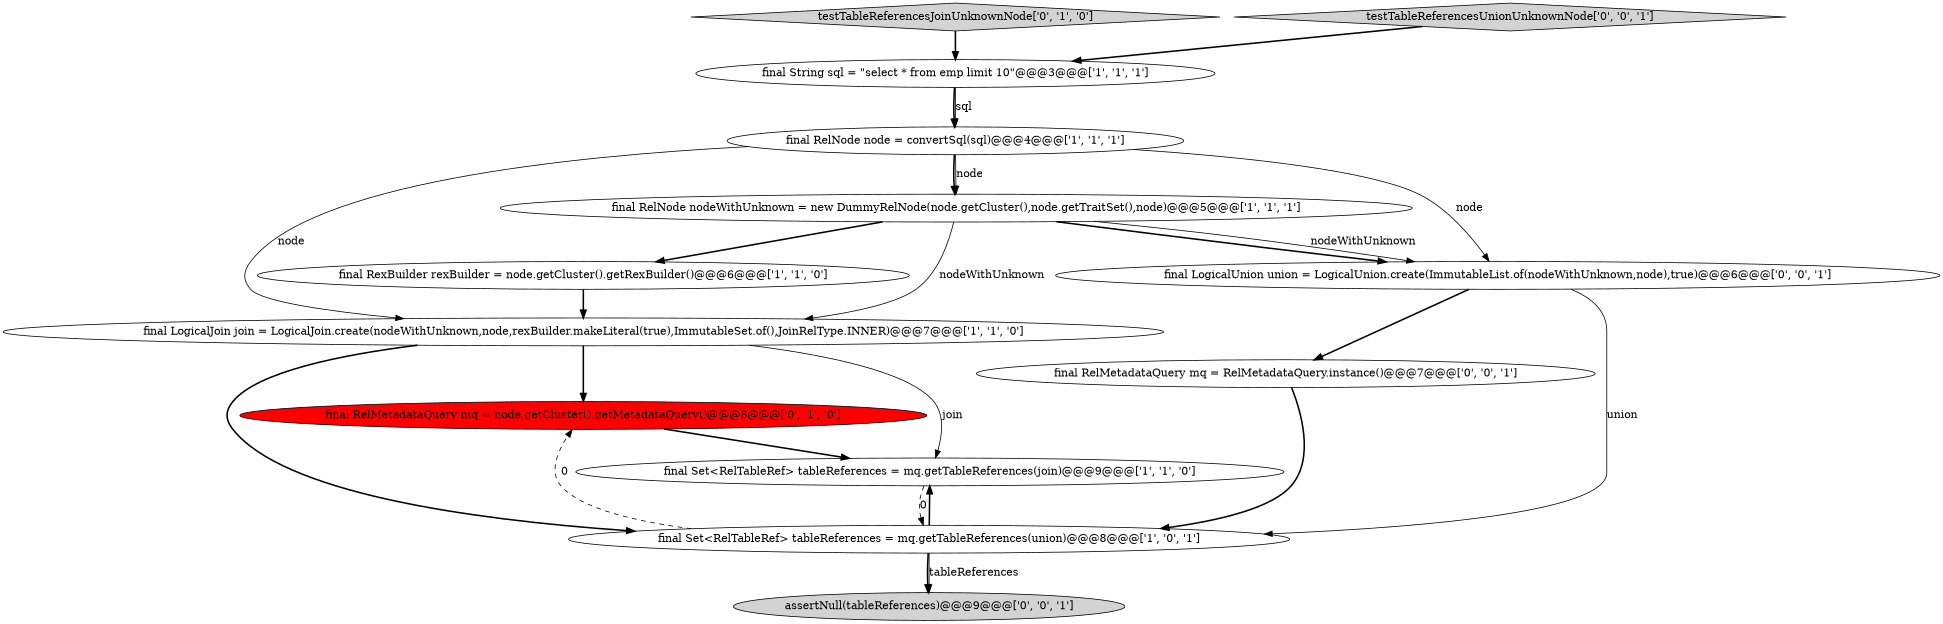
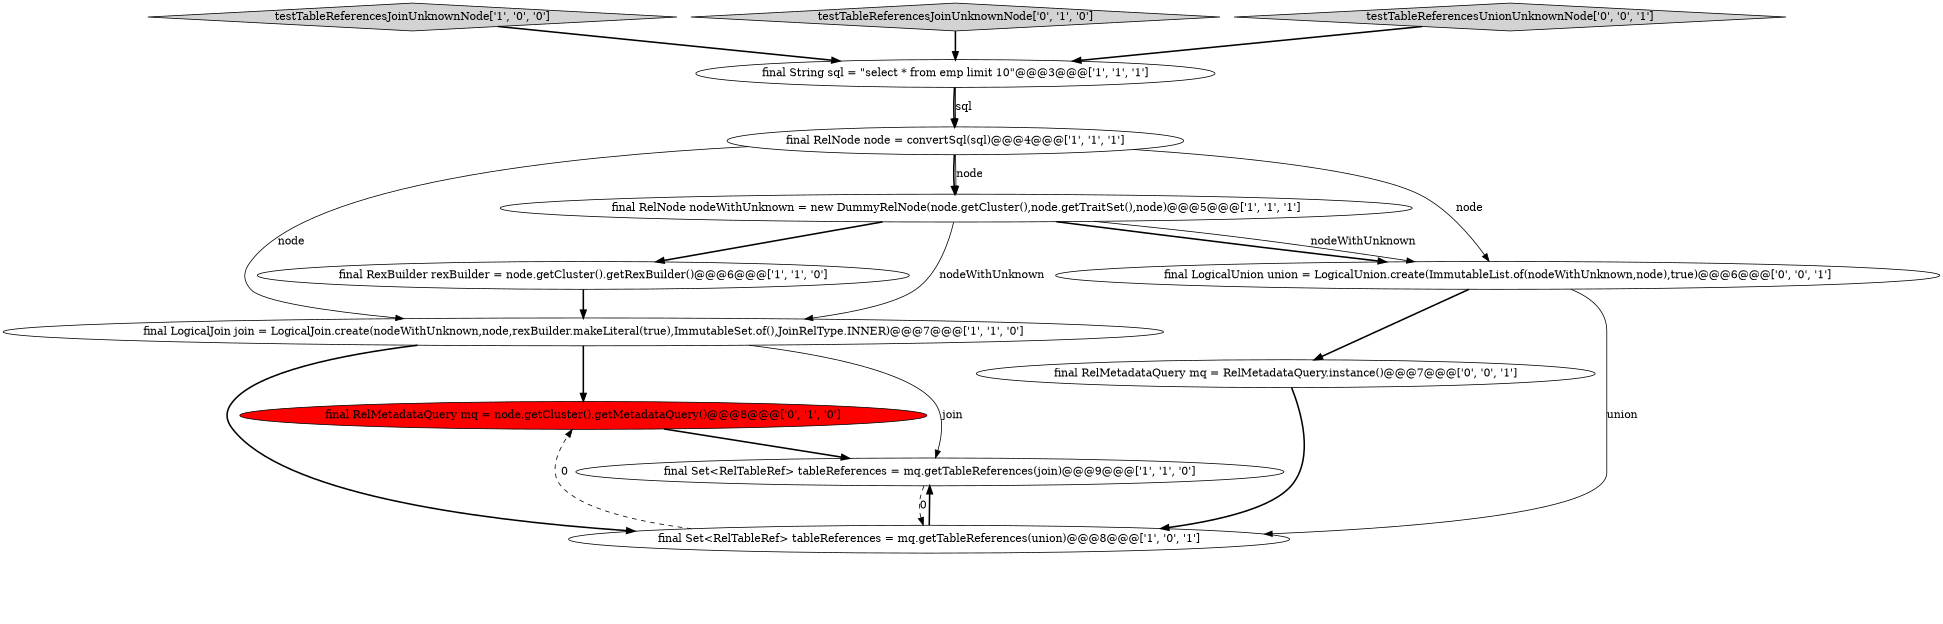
none -> (412, 17)
(929, 607) -> none
